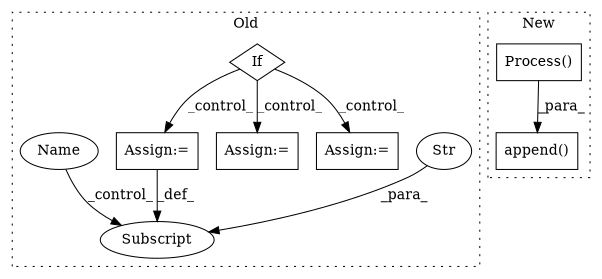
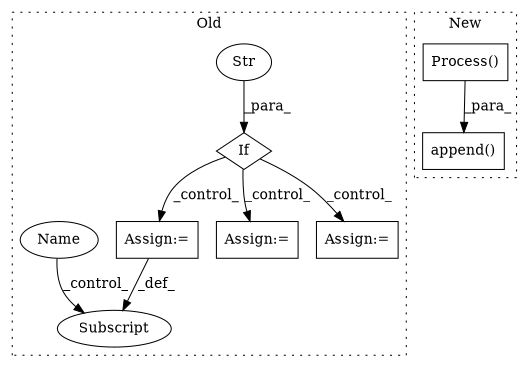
(326, 206) -> (244, 102)
